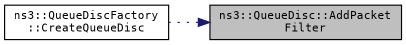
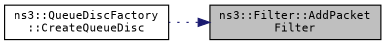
(306, 22) -> (295, 22)
